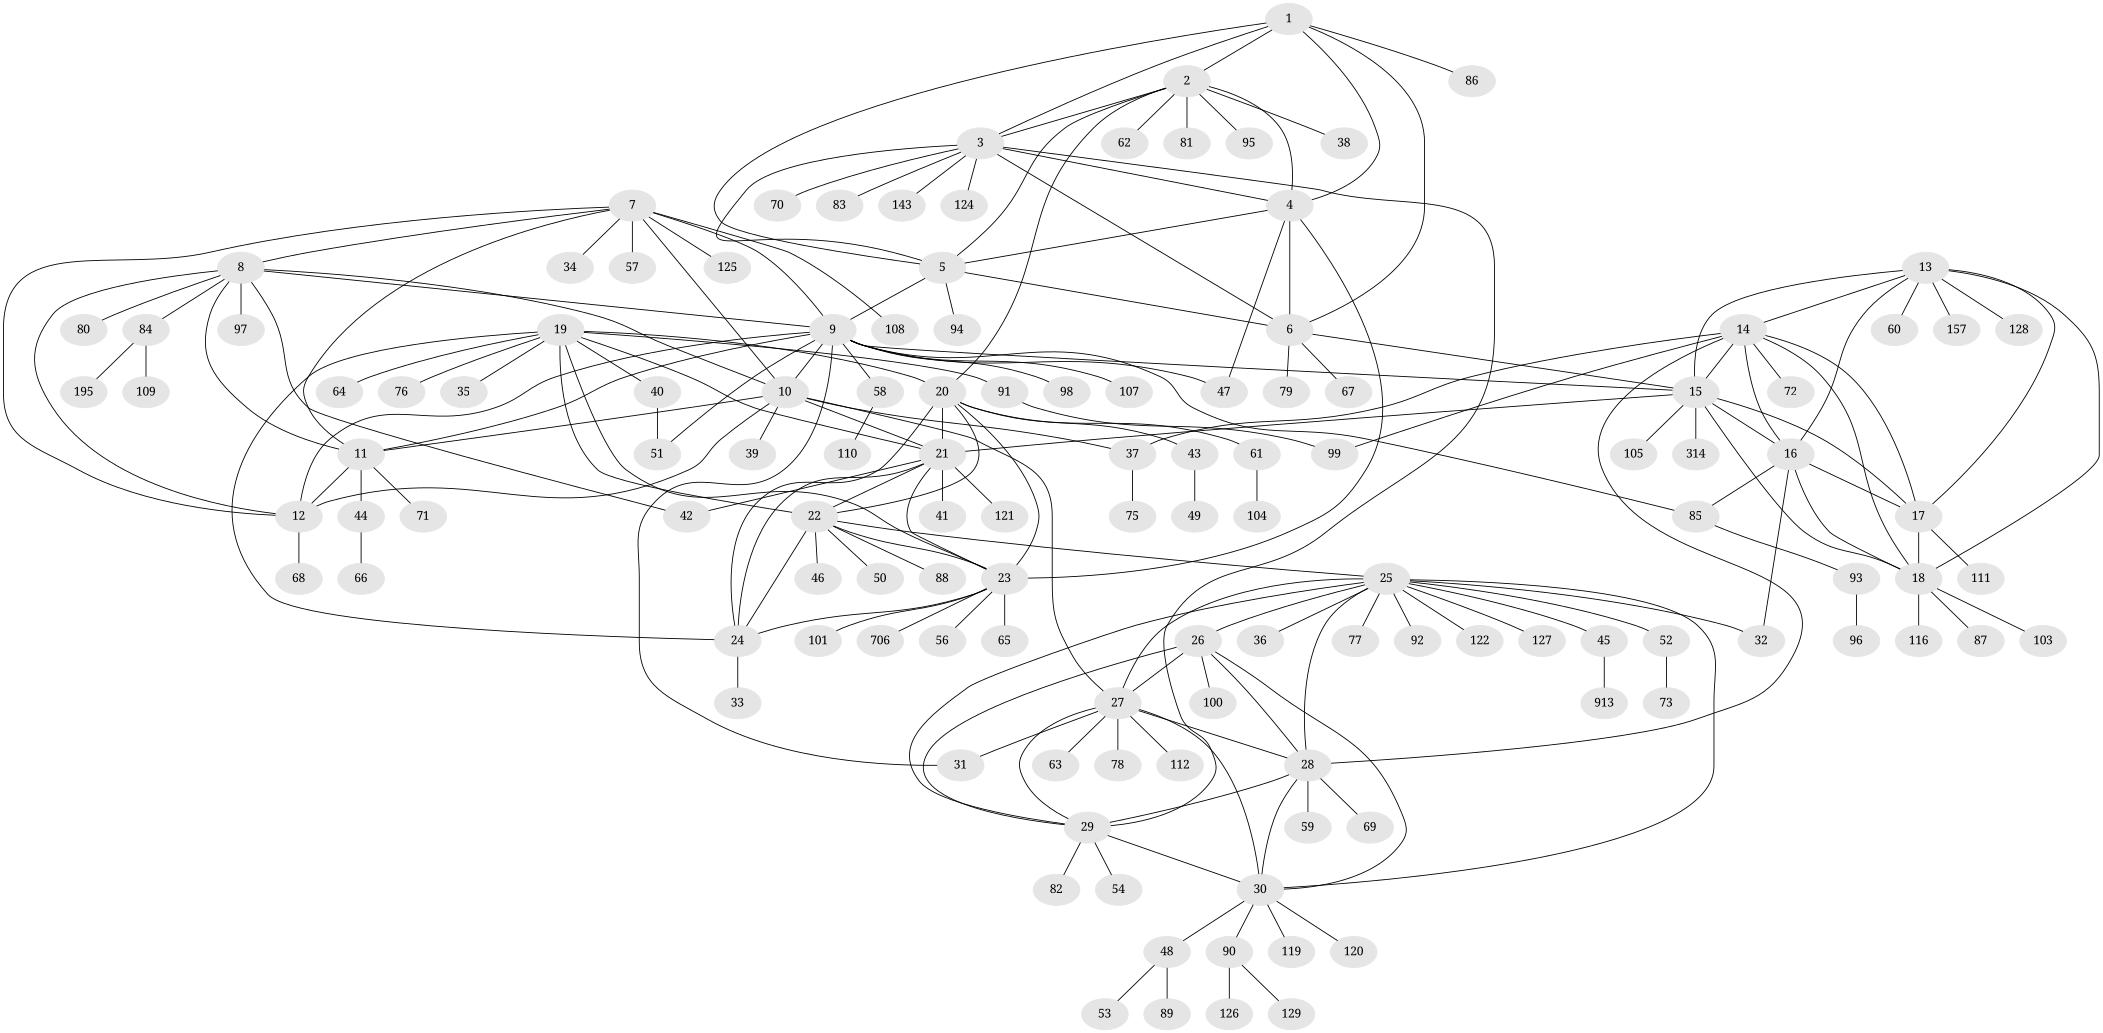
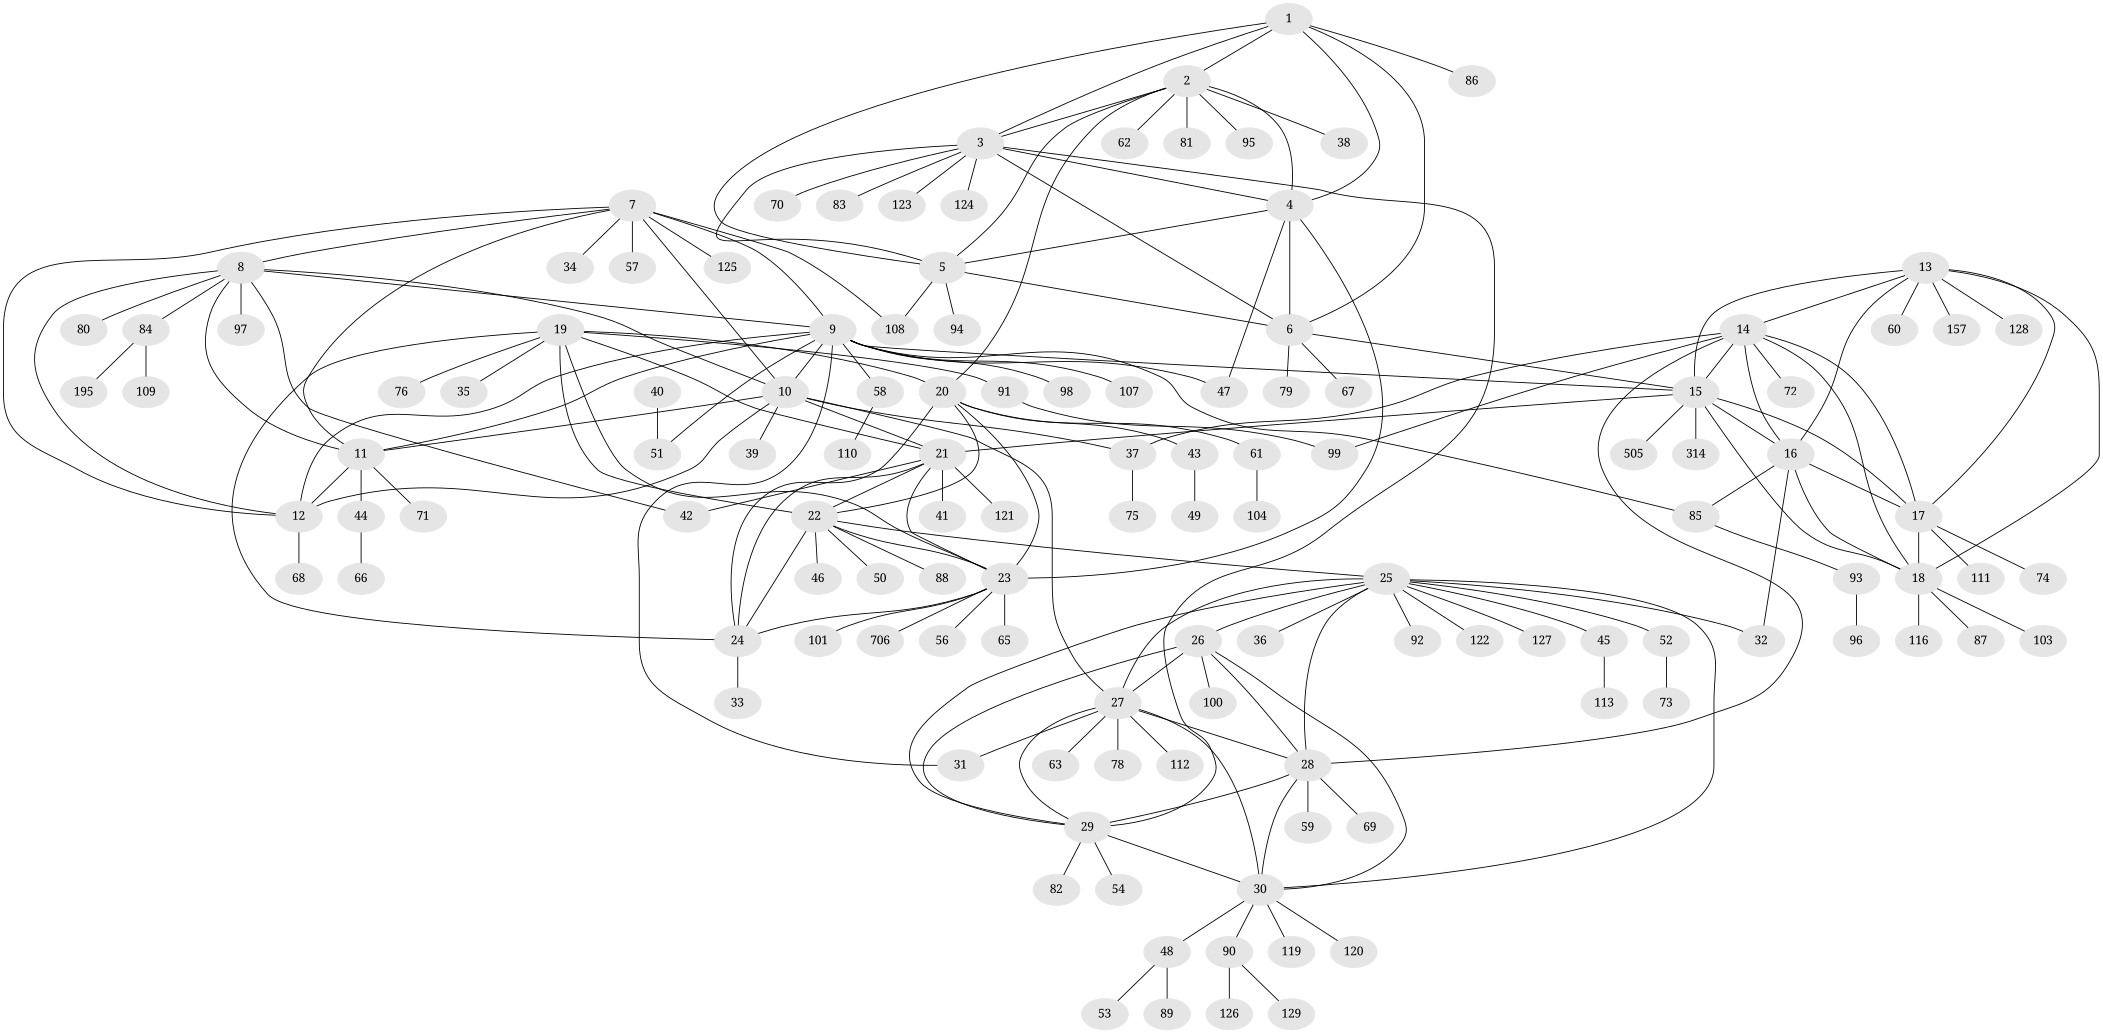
(902, 206) -> (902, 206)
(888, 299) -> (919, 299)
(603, 357) -> none
(340, 392) -> none
(943, 416) -> none
(1634, 454) -> (1634, 454)
none -> (2043, 579)
(1355, 641) -> none
(1604, 703) -> (1604, 703)
